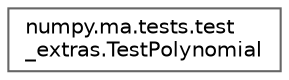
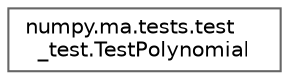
(145, 40) -> (145, 40)
